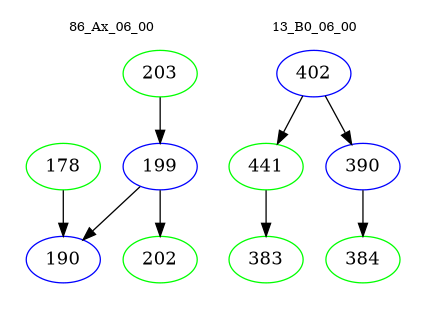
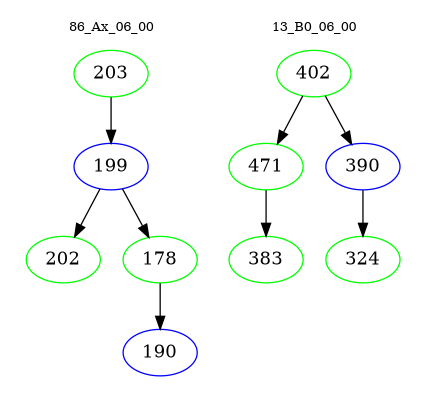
(314, 74) -> (314, 74)
(266, 167) -> (266, 167)
(116, 209) -> (132, 207)
(363, 260) -> (363, 260)
